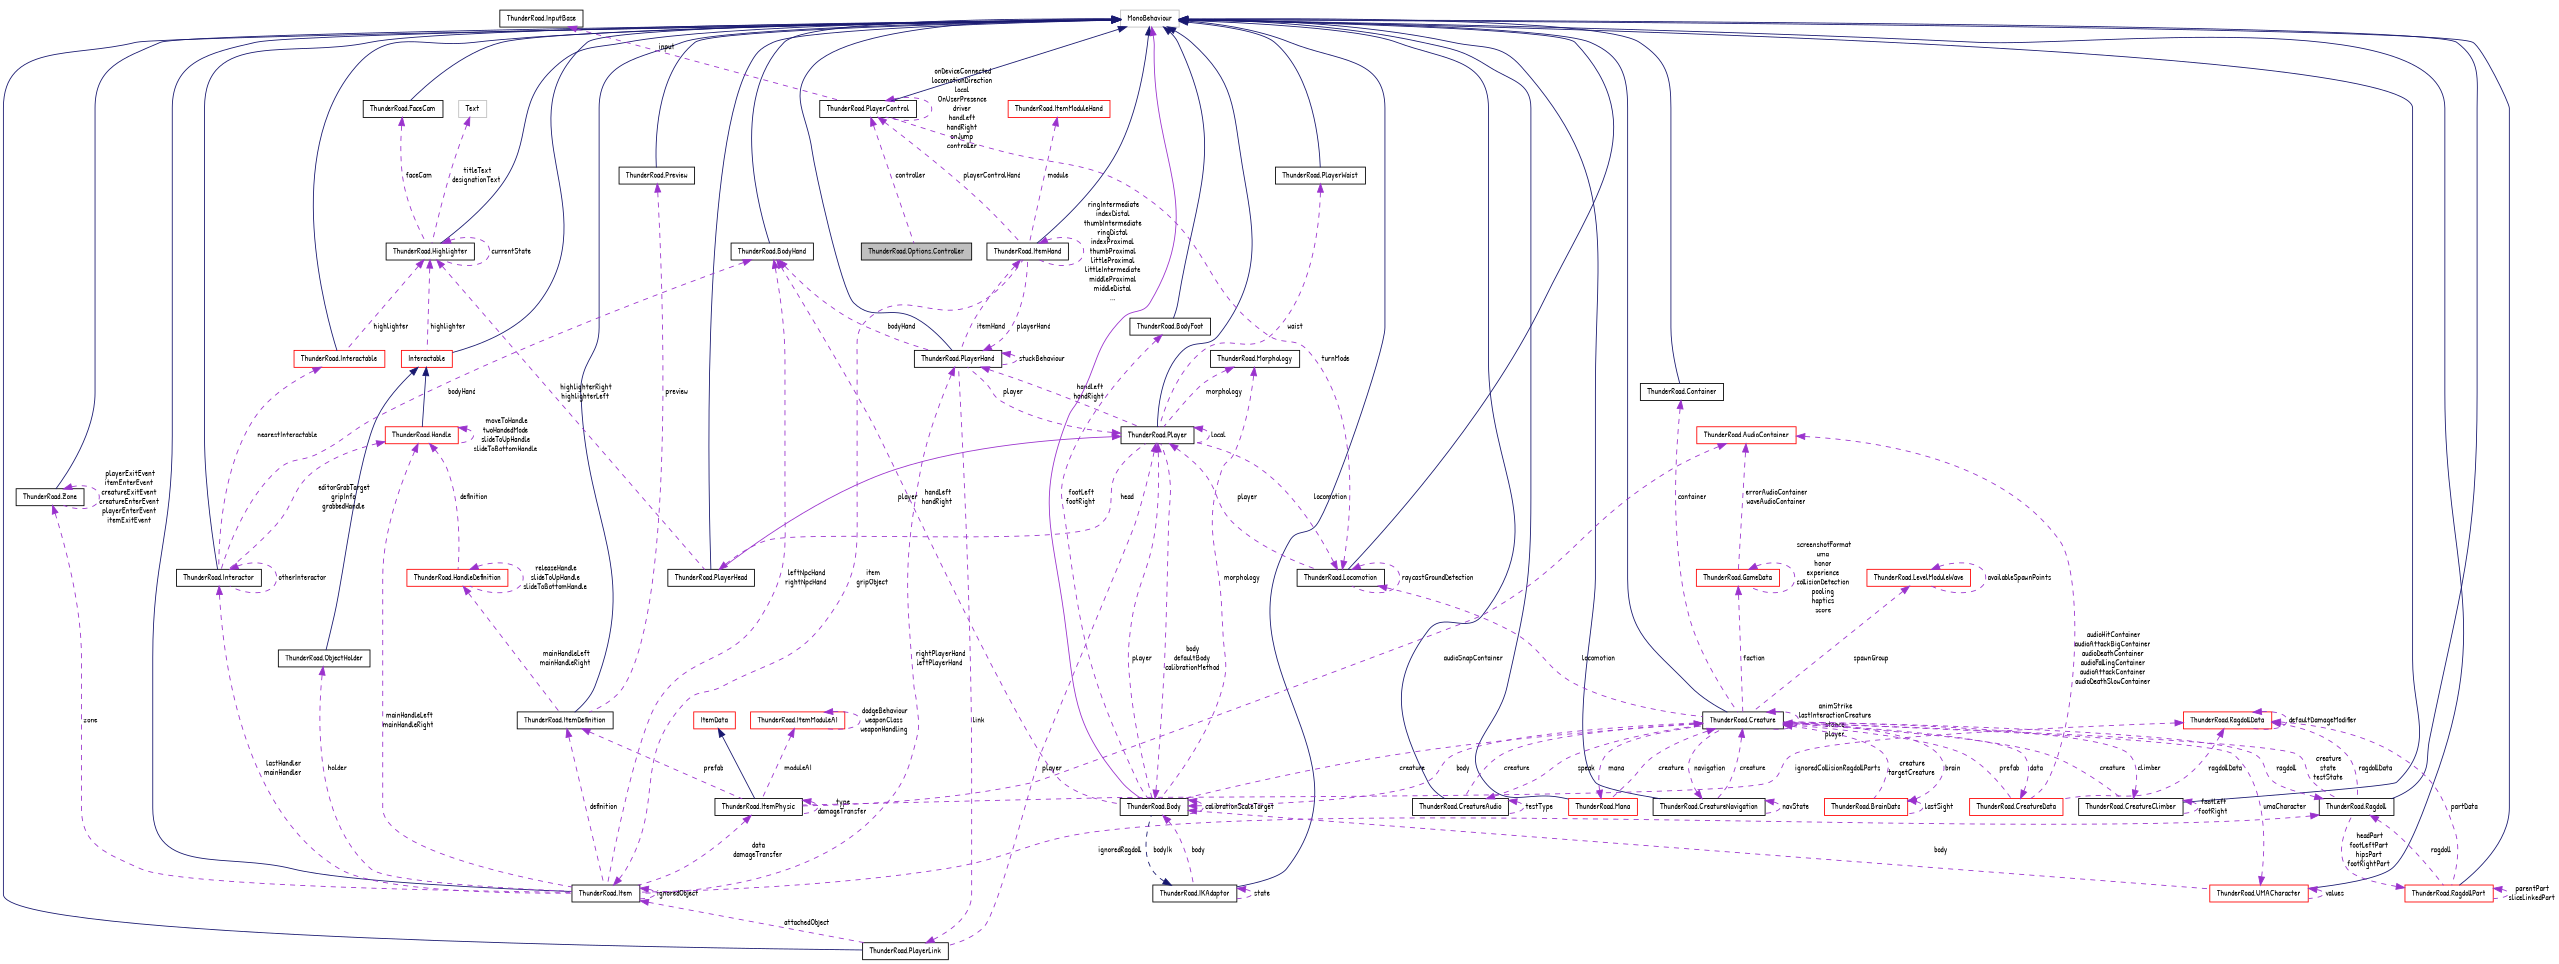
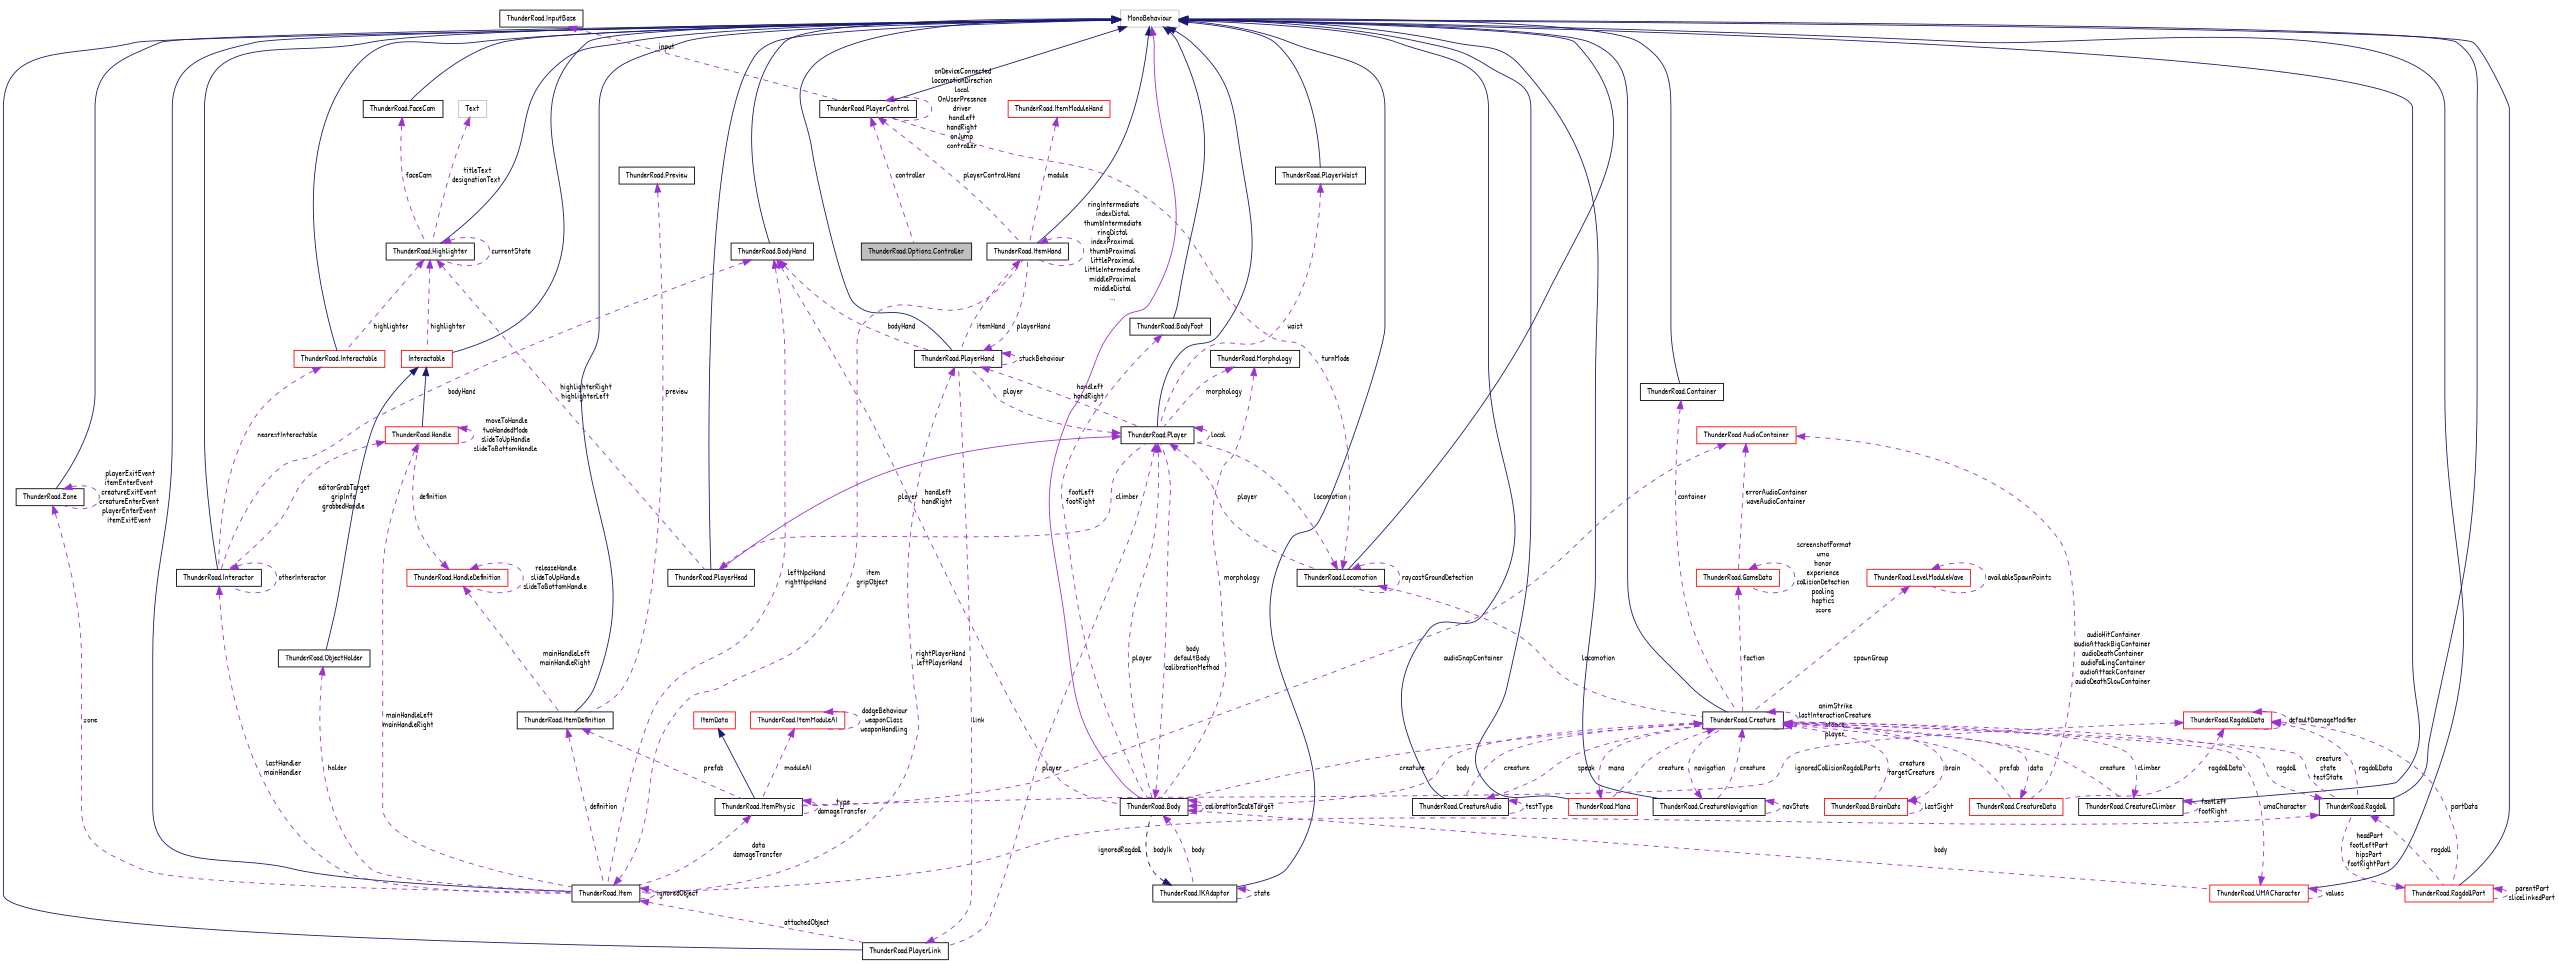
(835, 29) -> none
(1127, 497) -> (1127, 497)
(456, 507) -> (414, 507)
